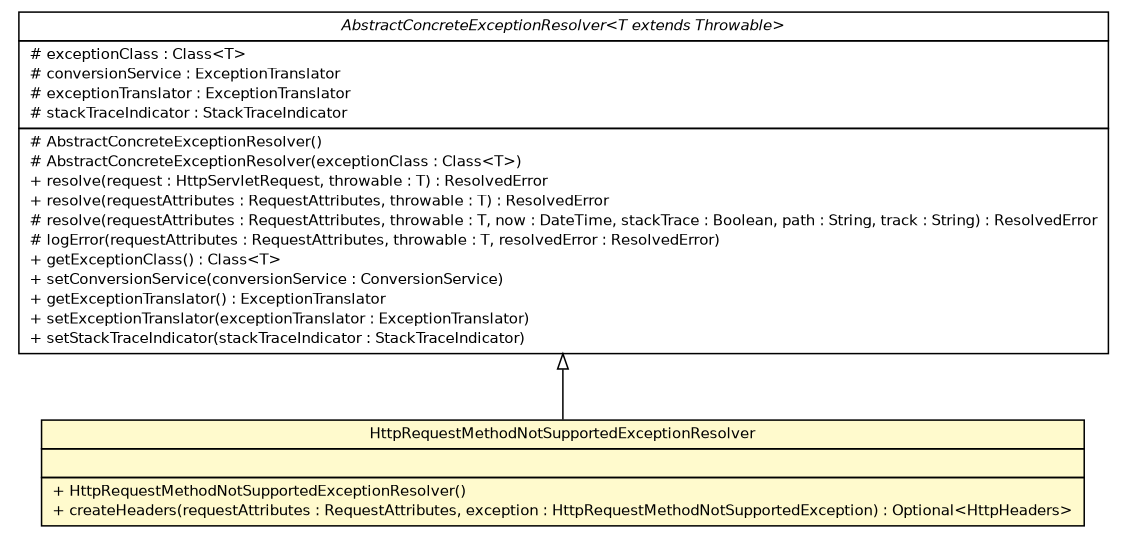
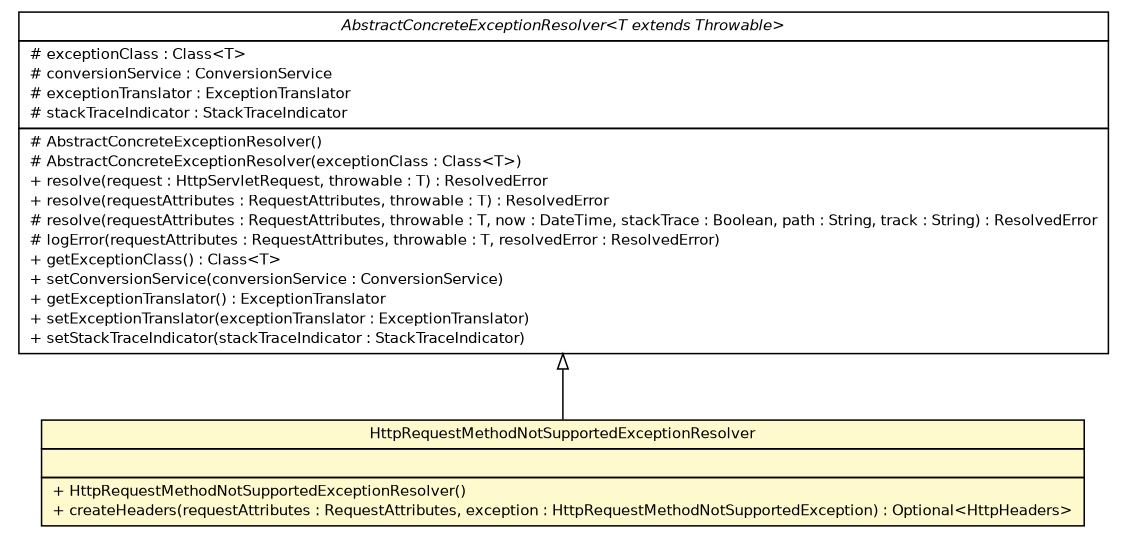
(185, 74) -> (181, 74)
